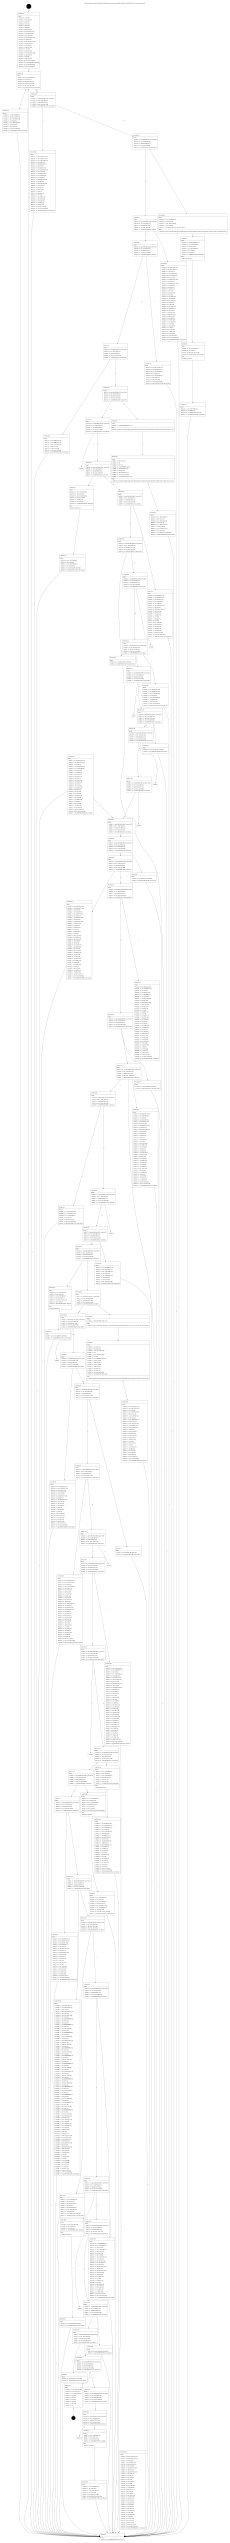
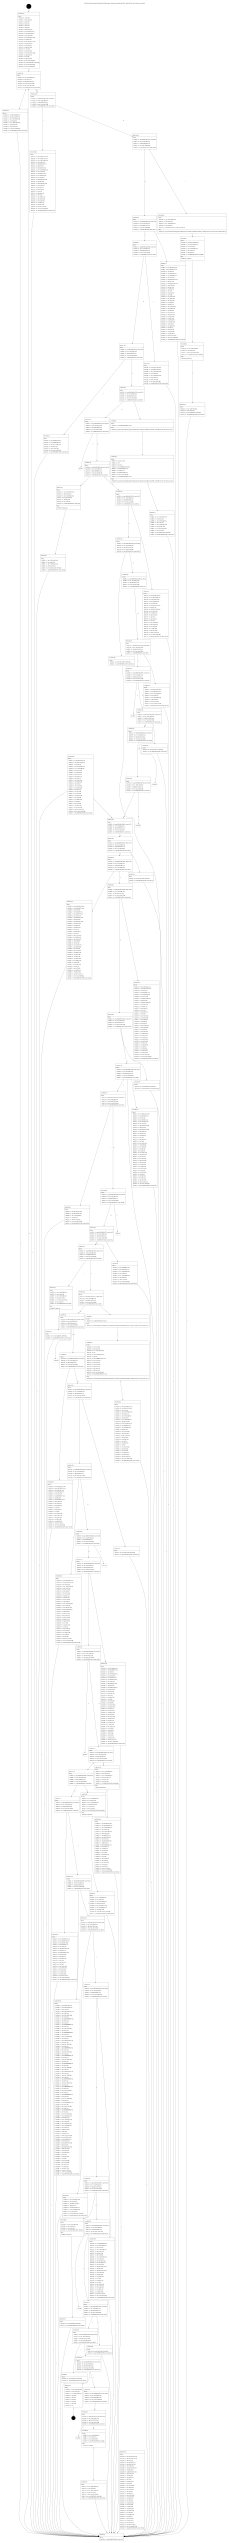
(151, 647) -> none
